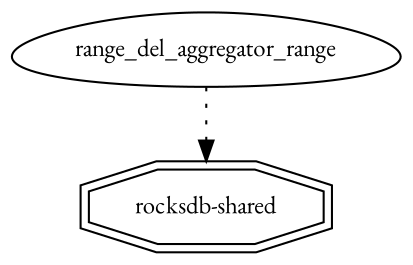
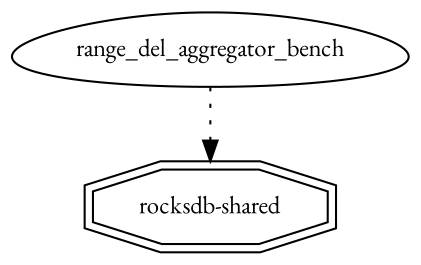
(206, 50) -> (210, 50)
